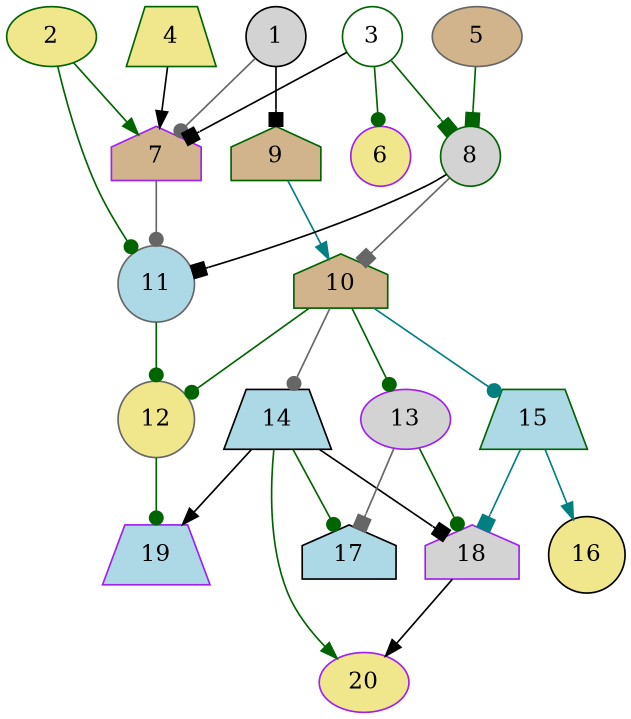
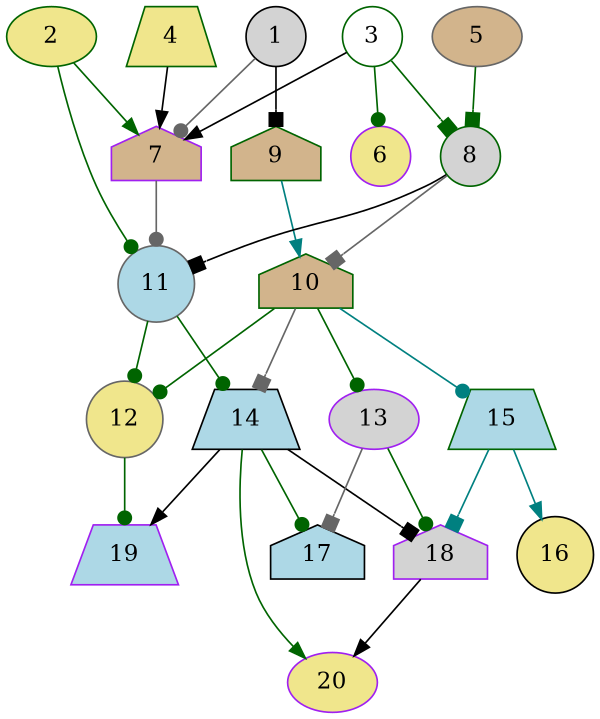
(262, 98) -> (262, 98)
(313, 343) -> (281, 341)
none -> (198, 347)
